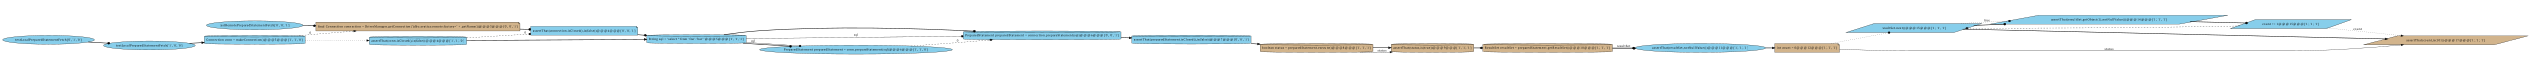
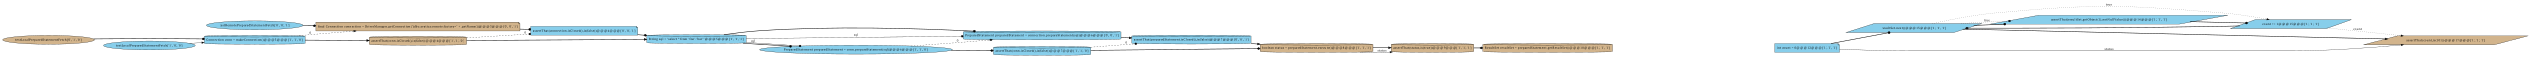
none -> (2099, 7)
(2104, 28) -> (2104, 28)
(1860, 38) -> (1860, 38)
(49, 40) -> (49, 40)
(336, 40) -> (336, 40)
(418, 41) -> (418, 41)
(98, 43) -> (148, 39)
(196, 43) -> (196, 43)
(1700, 48) -> none
(1807, 48) -> (1807, 48)
none -> (1042, 51)
